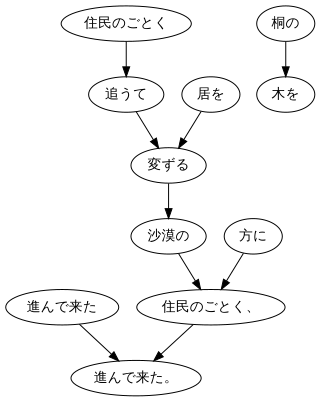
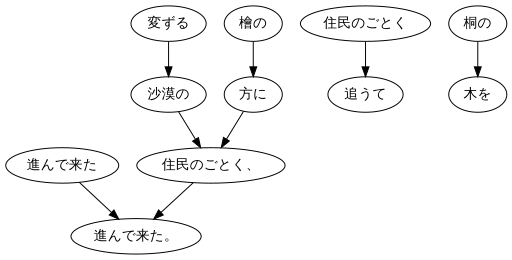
none -> (253, 24)
(211, 95) -> none
(145, 126) -> none
